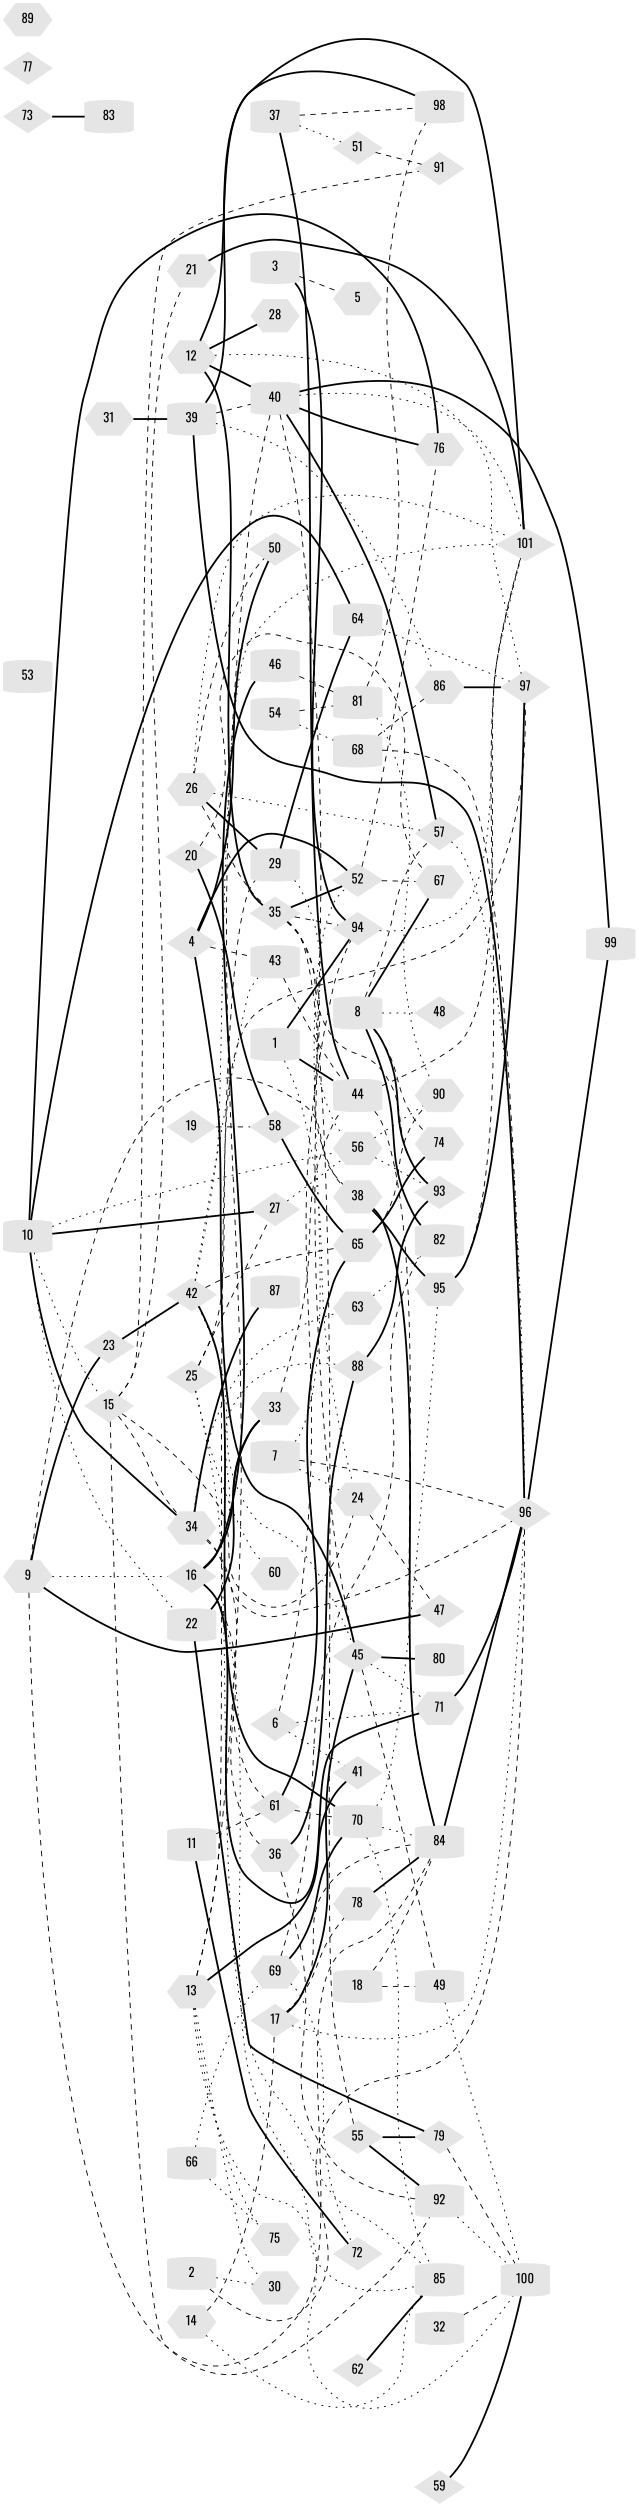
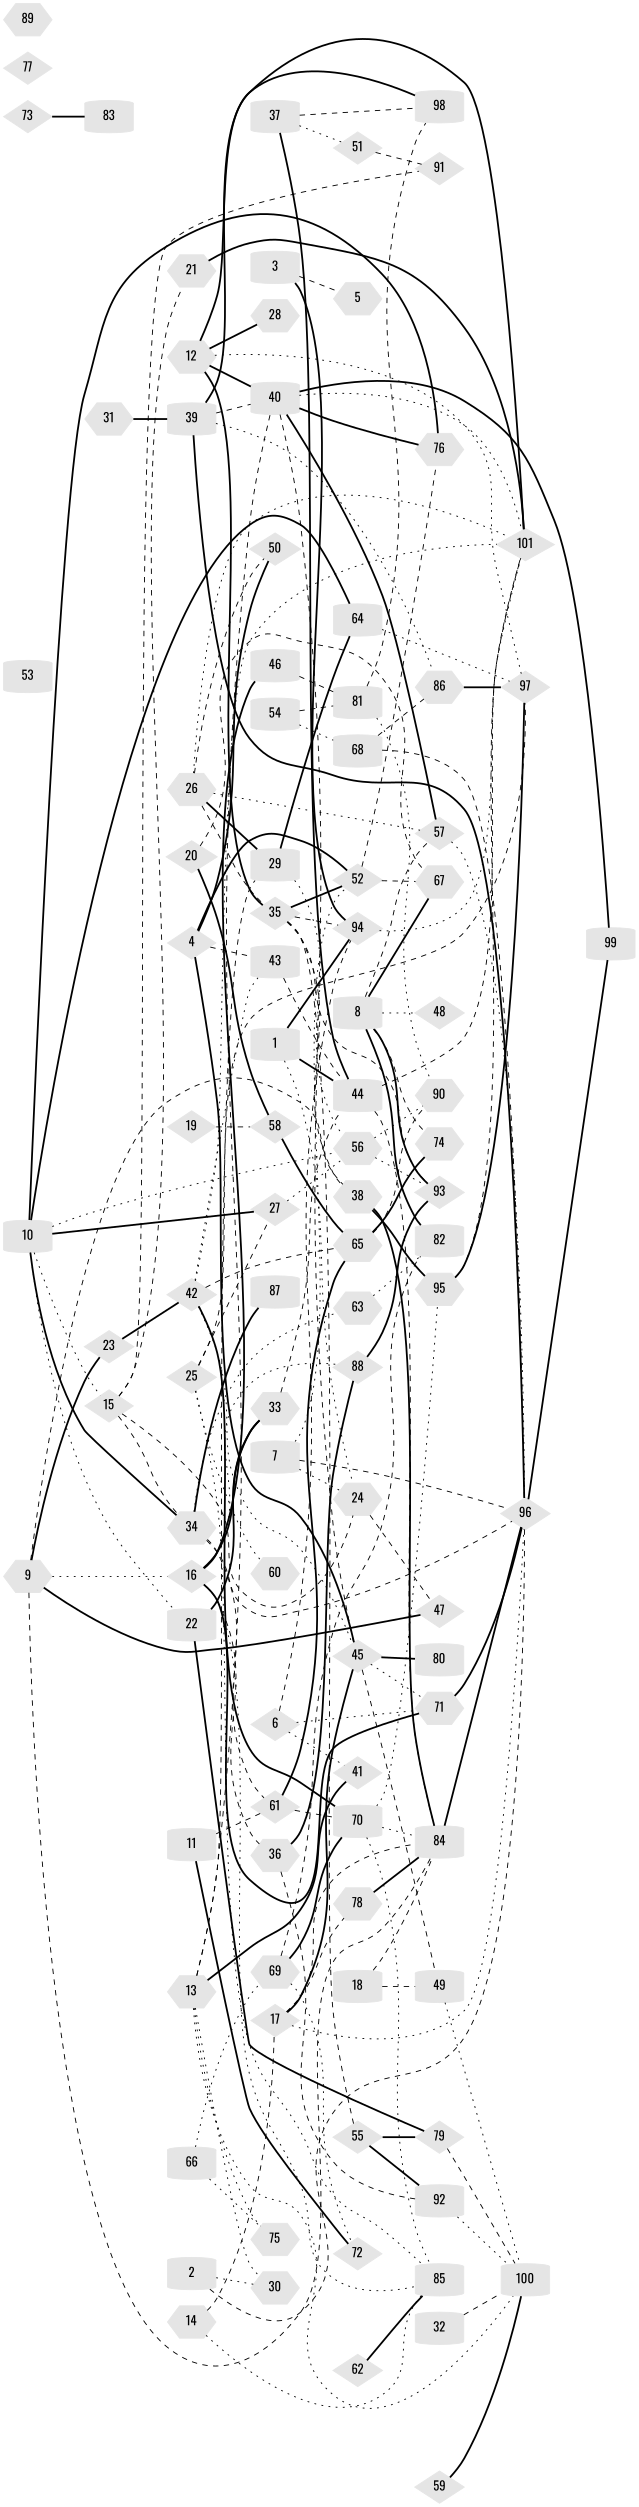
(133, 2051) -> none
